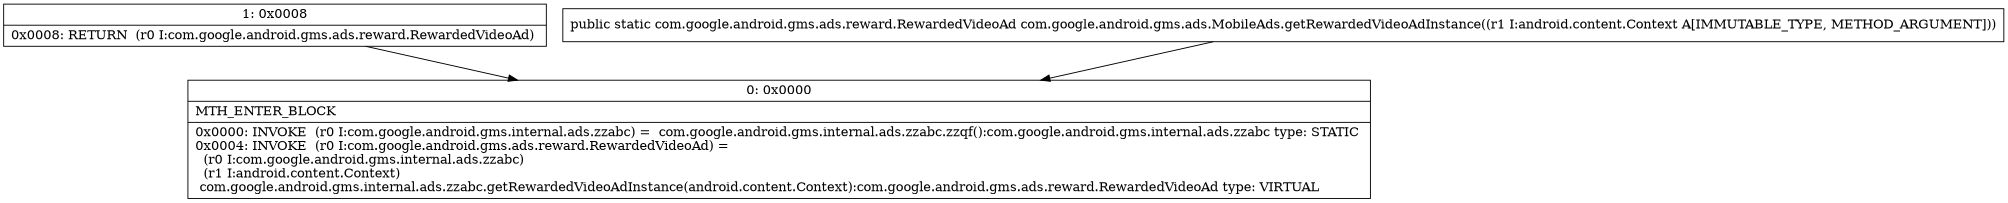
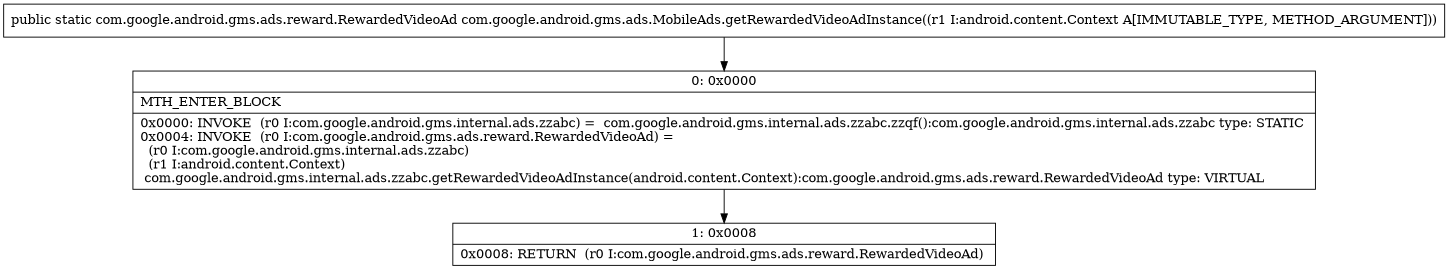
(437, 62) -> (724, 202)
